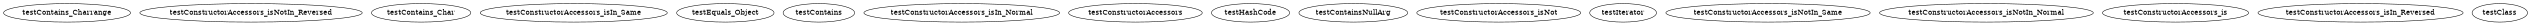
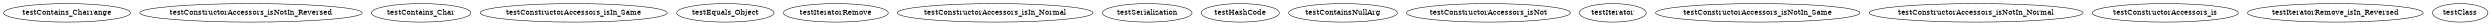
(819, 13) -> (836, 13)
(1135, 13) -> (1147, 13)
(2361, 13) -> (2335, 13)
